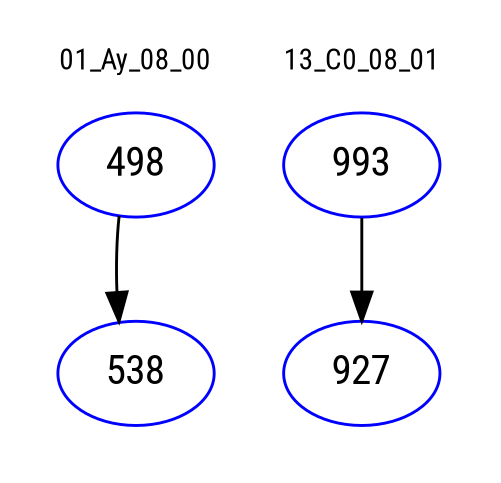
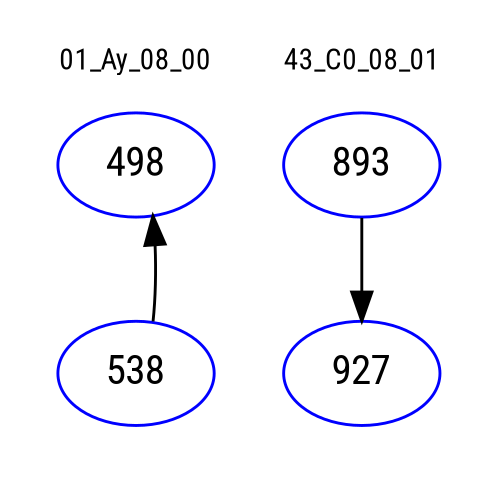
(363, 62) -> (363, 62)
(362, 165) -> (362, 165)
(117, 254) -> (155, 283)
